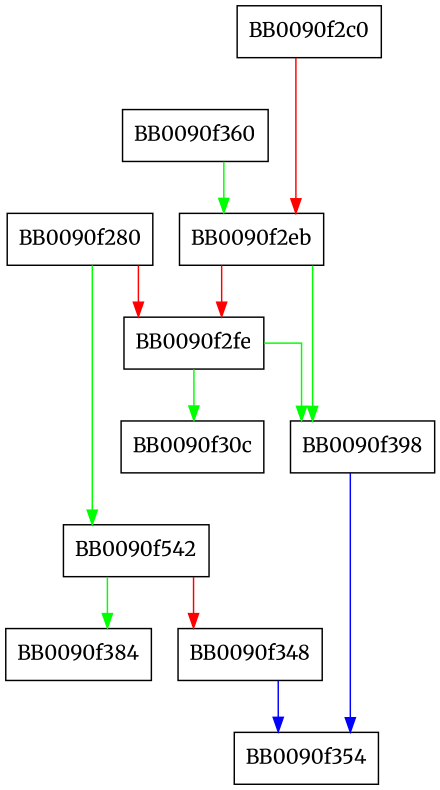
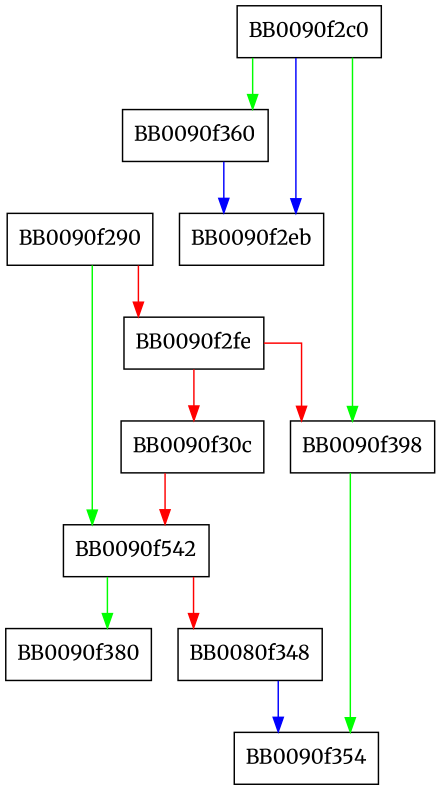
none -> (253, 76)
(296, 128) -> (296, 128)
(224, 180) -> (224, 180)
(80, 239) -> (80, 239)
(222, 284) -> none
(313, 336) -> (352, 232)
(302, 356) -> (302, 356)
(194, 388) -> (194, 388)
none -> (165, 491)
(350, 595) -> (350, 595)
(79, 655) -> (79, 655)
(250, 655) -> (250, 655)
